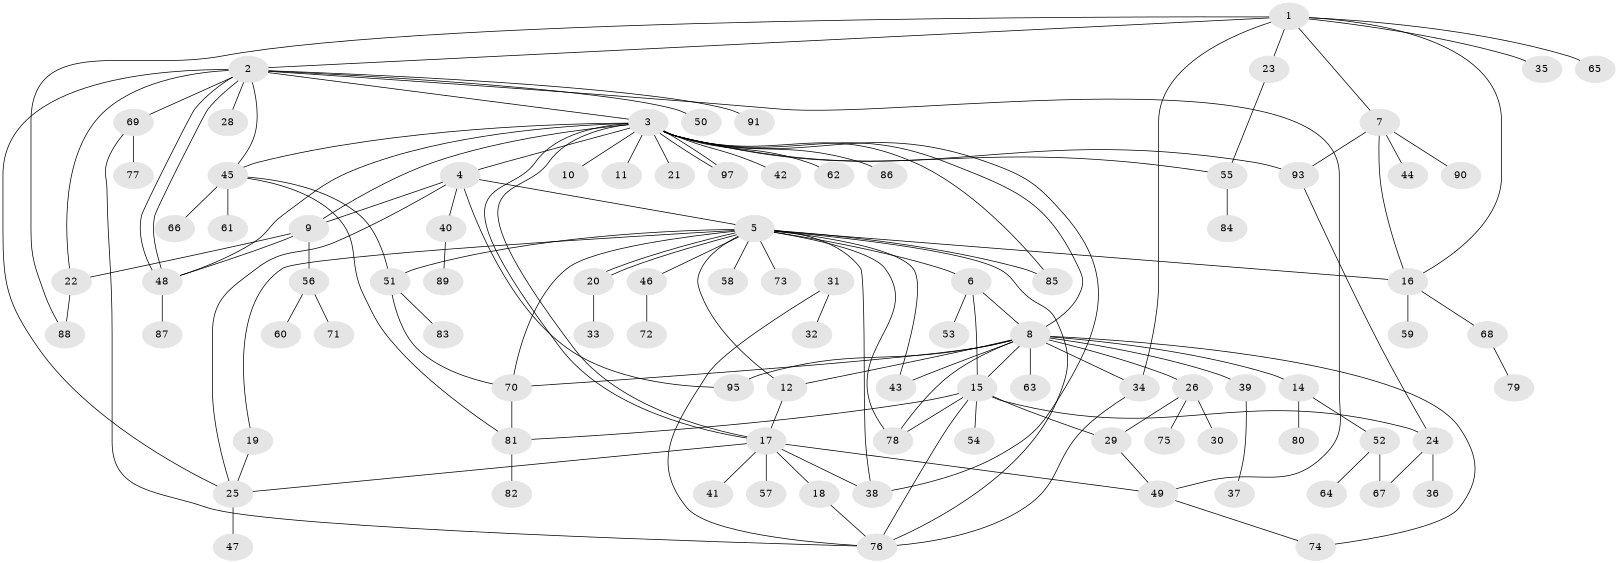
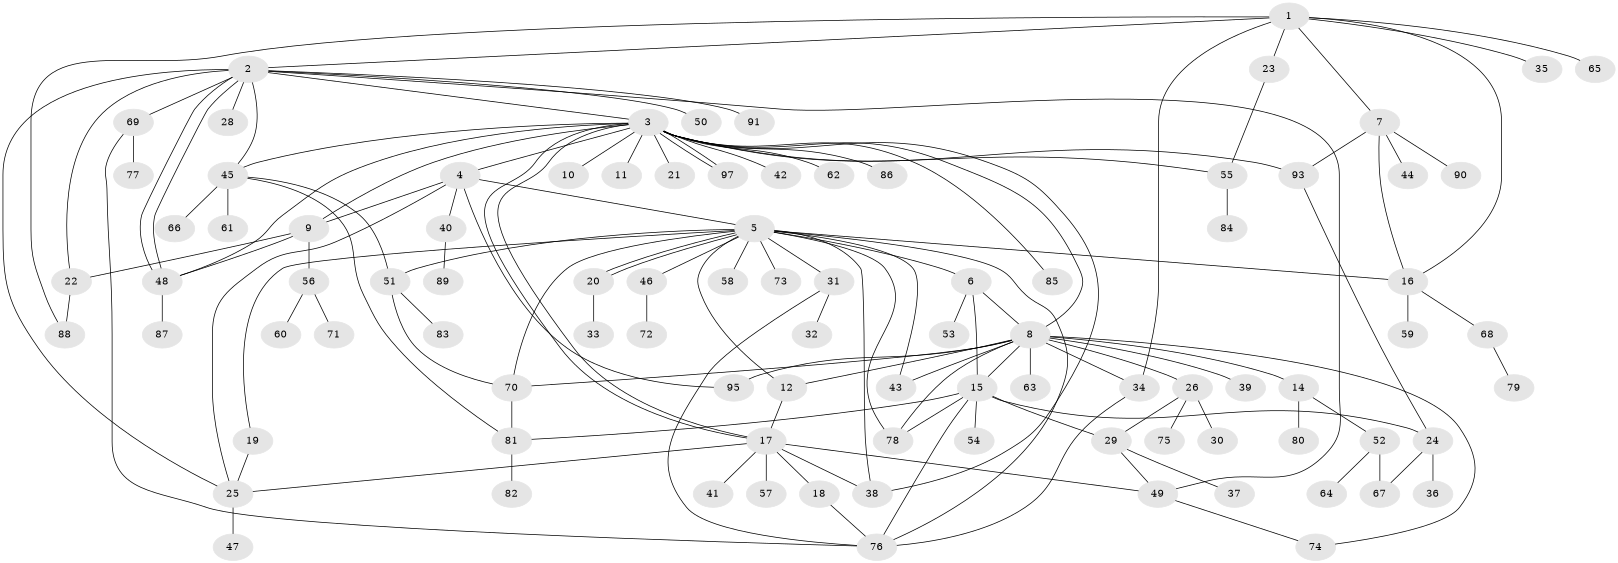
(907, 245) -> (794, 255)
(1245, 441) -> (1172, 469)
